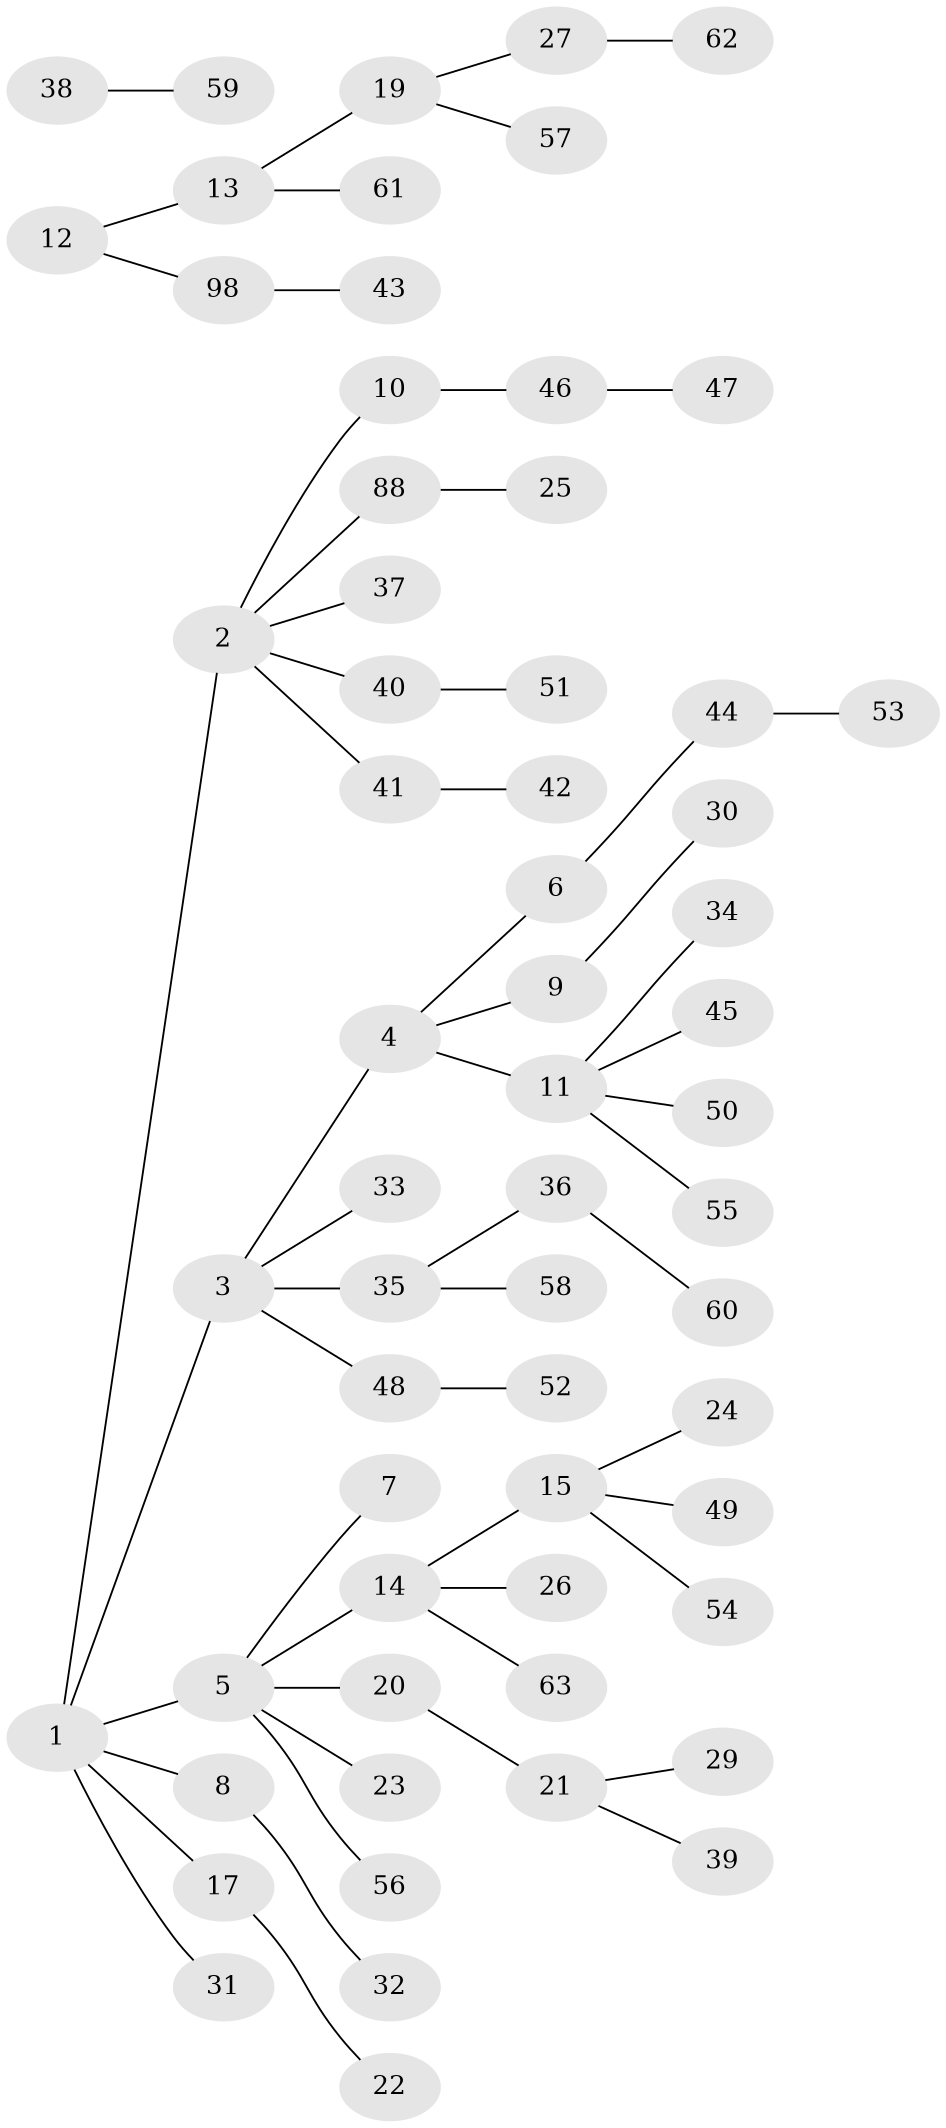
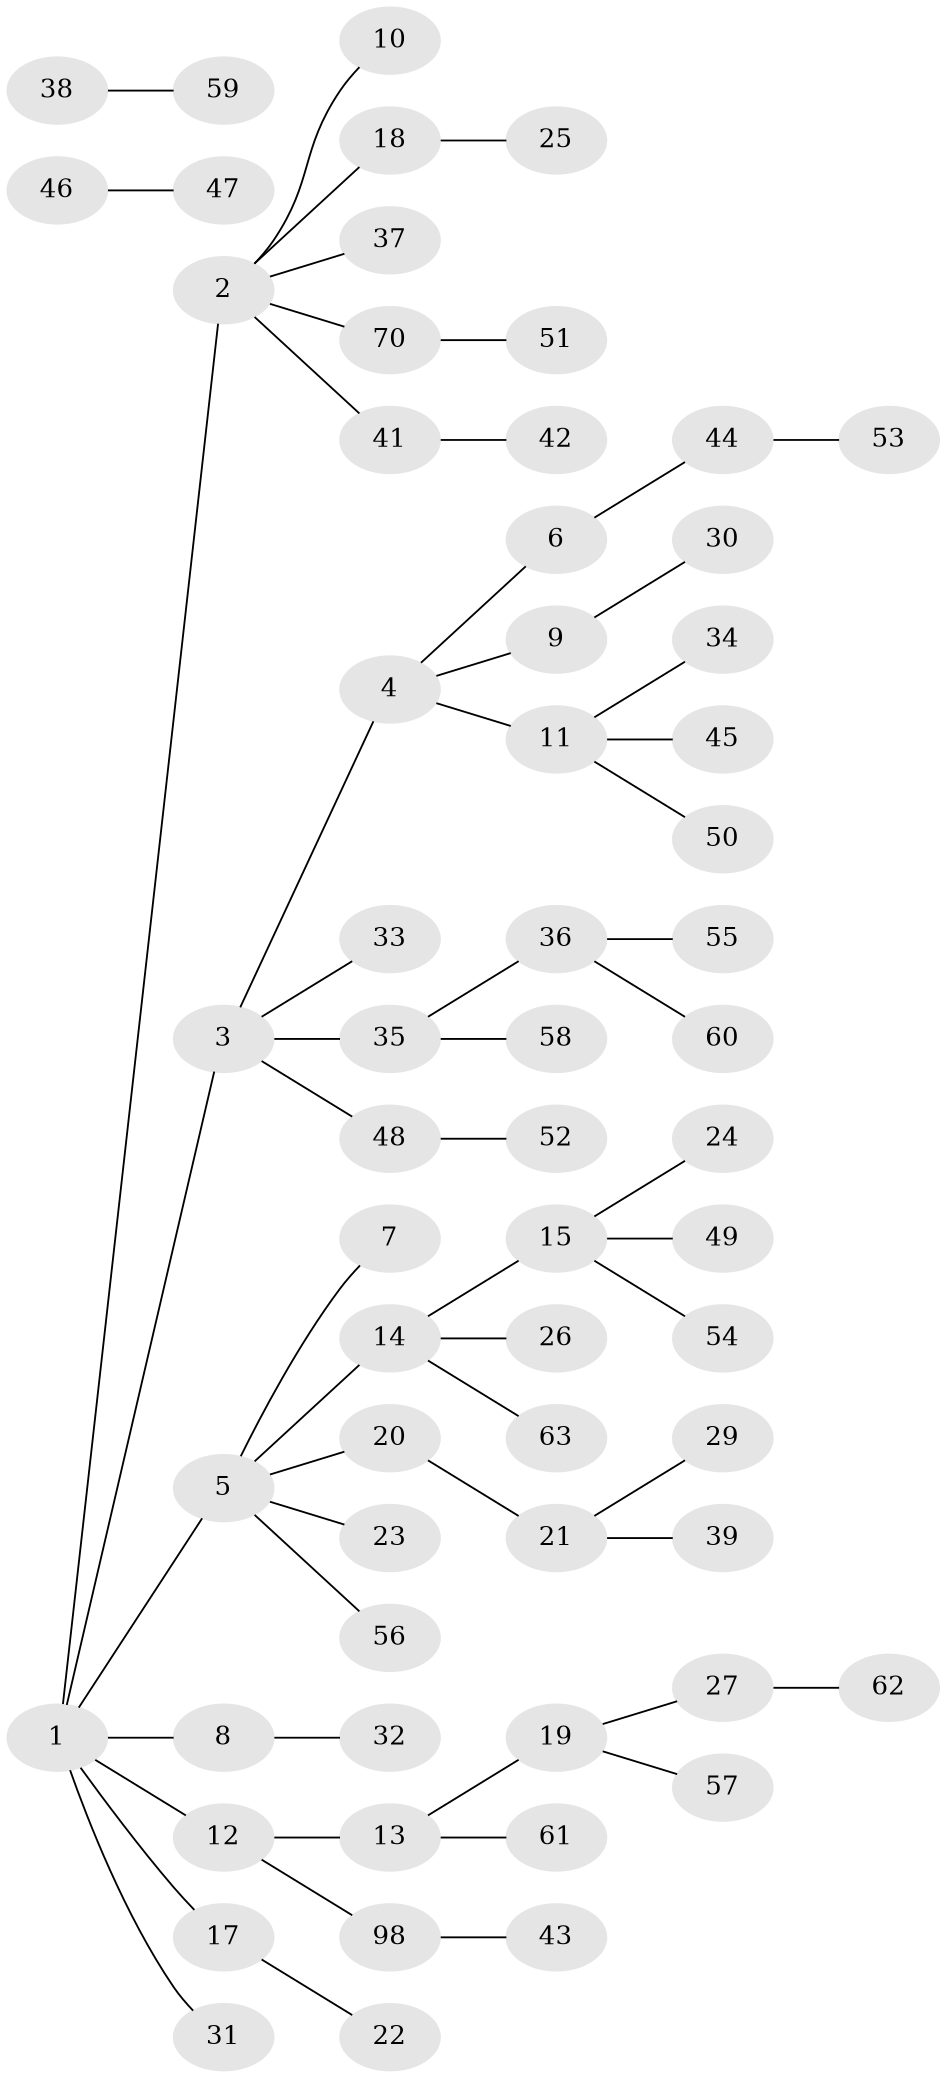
(474, 390) -> none
(390, 490) -> (390, 140)
(390, 690) -> (390, 340)
(640, 1151) -> (640, 939)
none -> (141, 1788)
